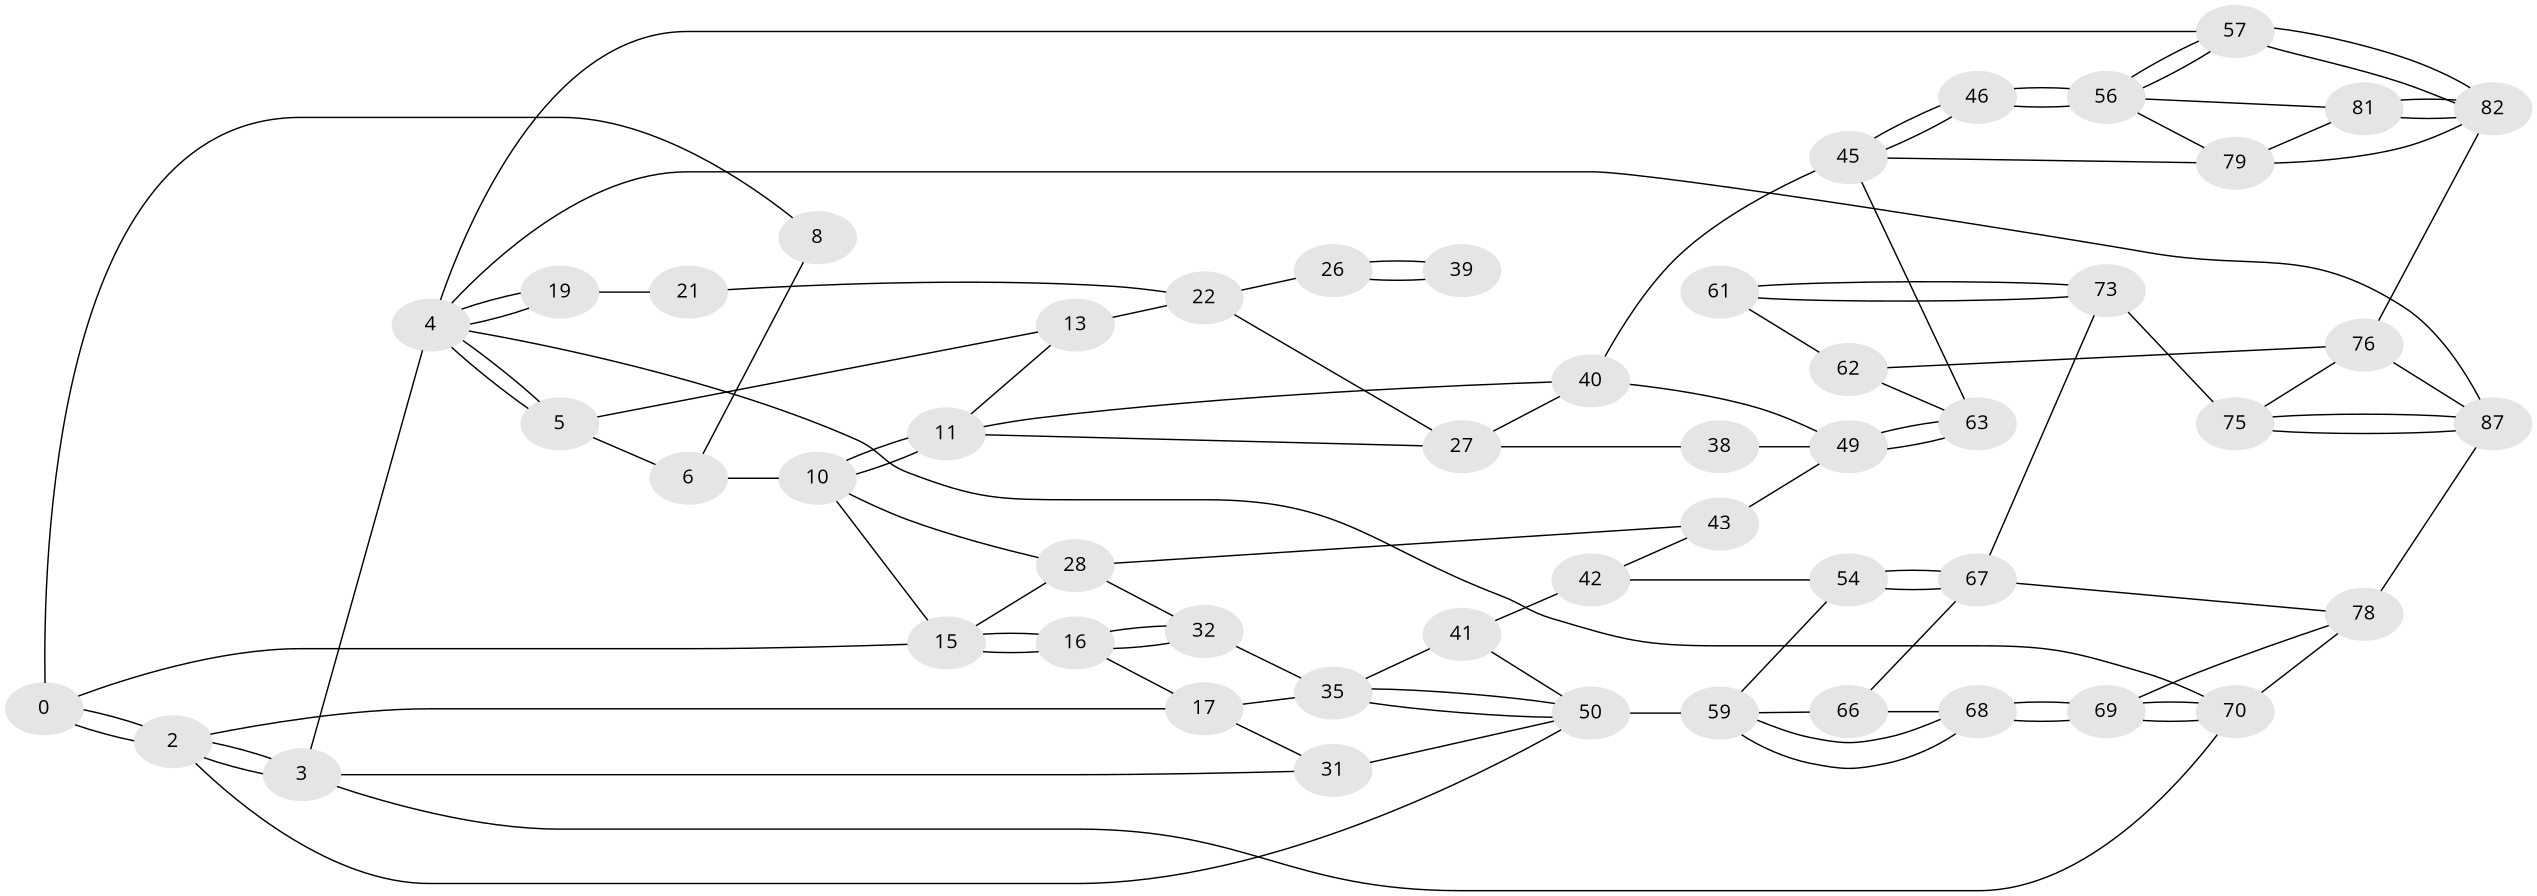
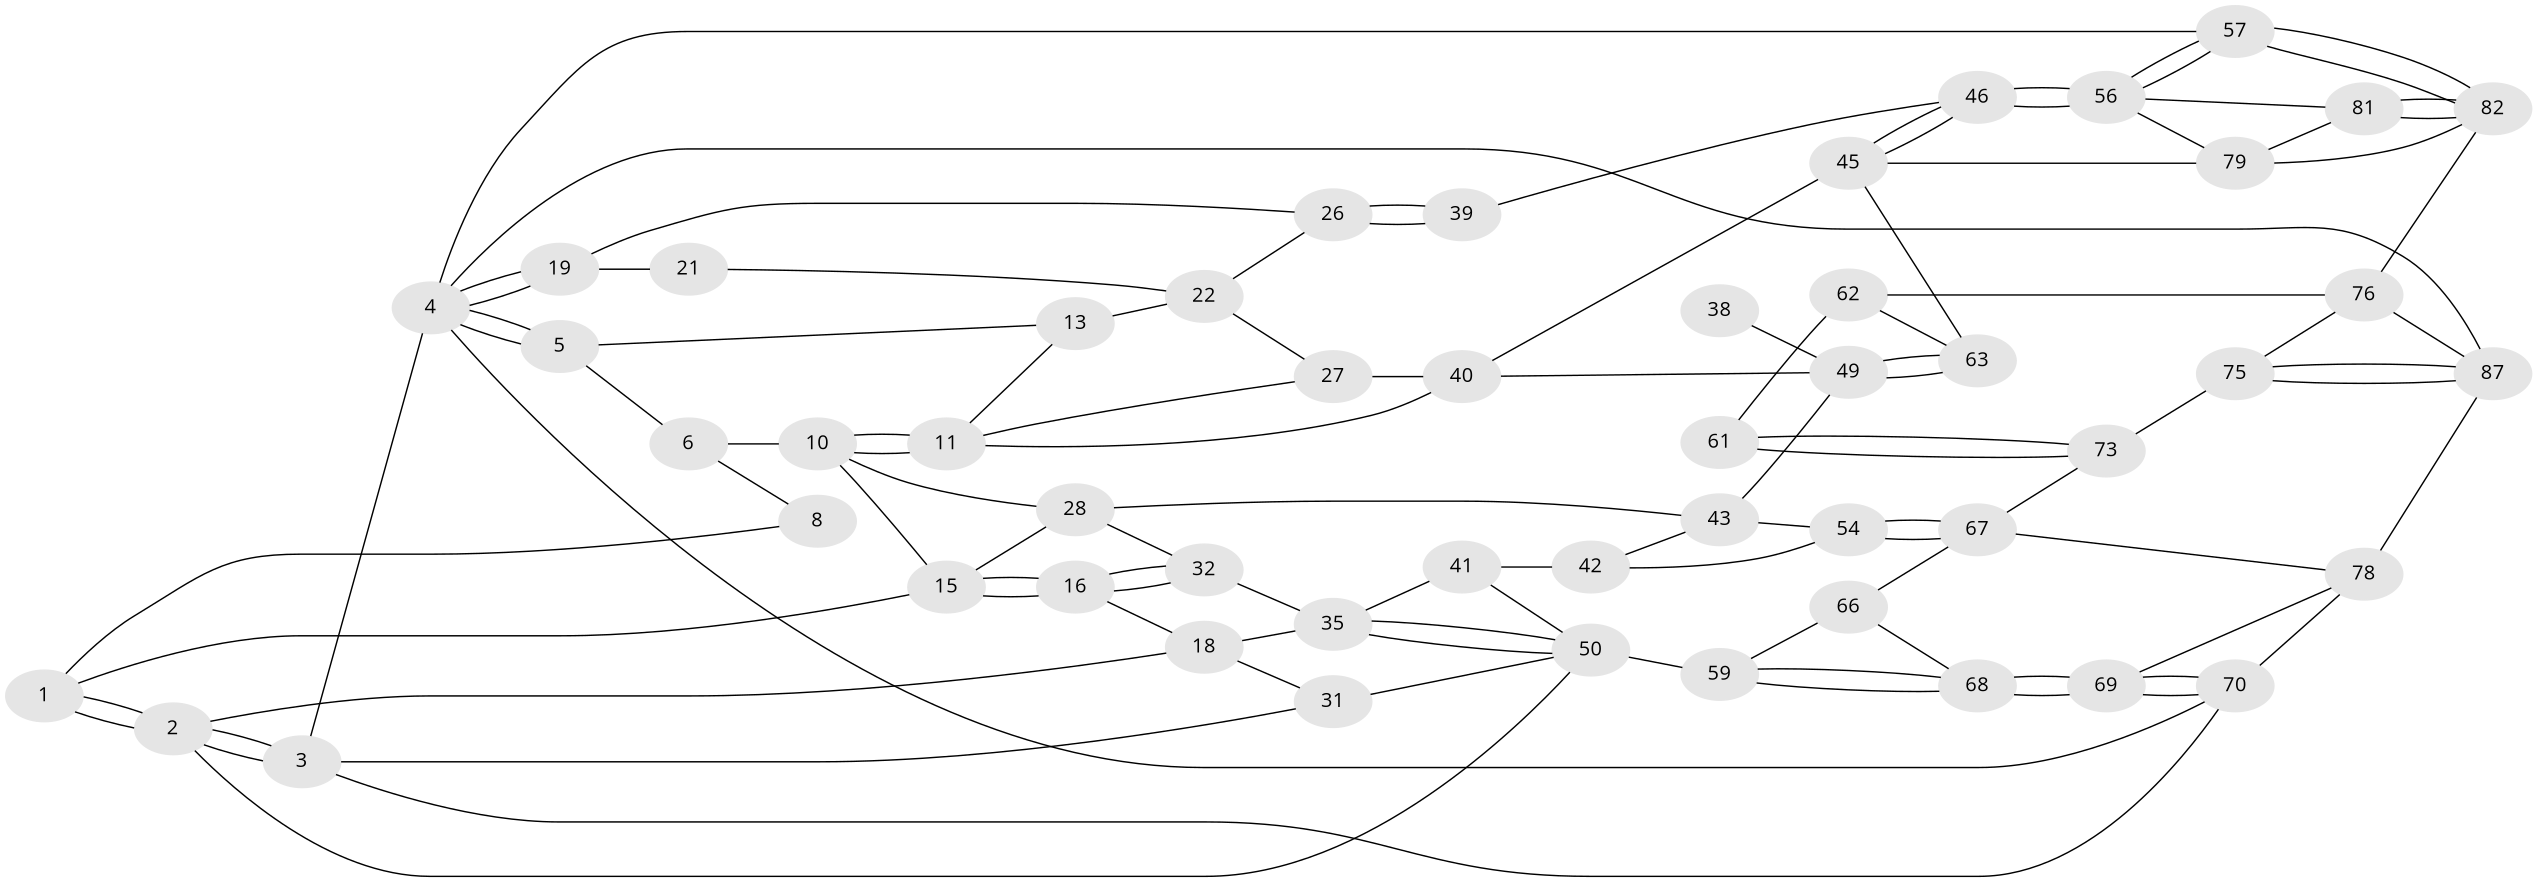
none -> (1717, 146)
none -> (939, 203)
(1591, 447) -> none
(1775, 656) -> (1784, 525)
(44, 709) -> (44, 696)
(1204, 709) -> (1204, 647)
